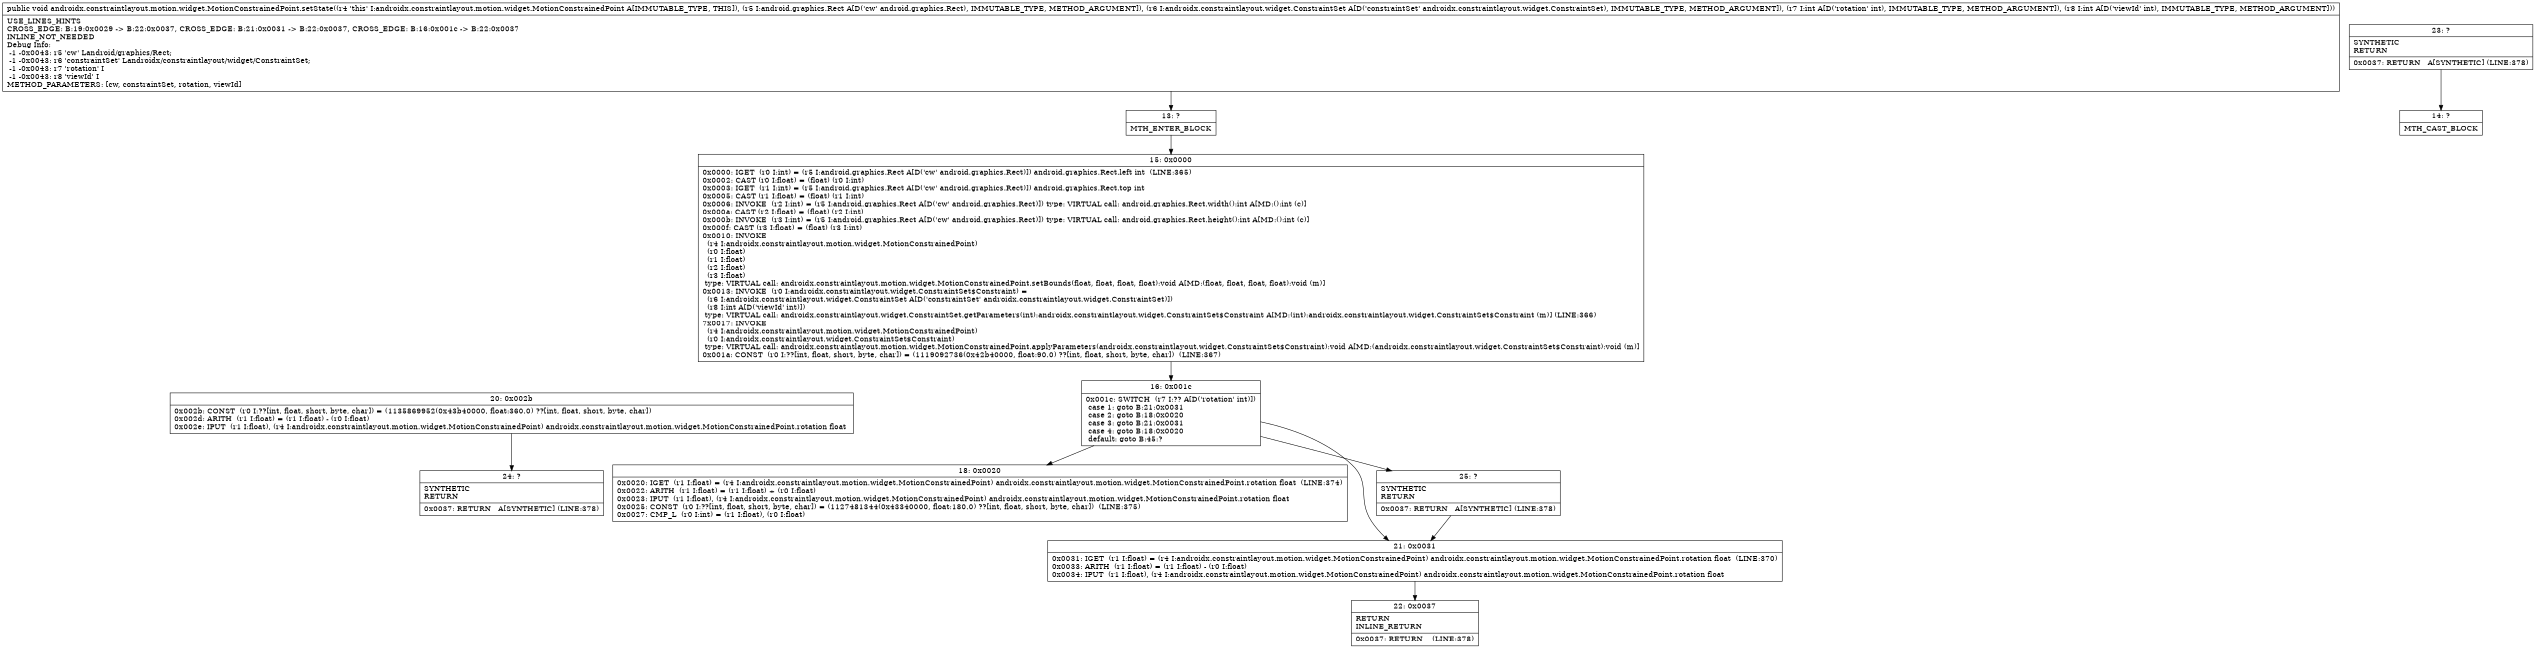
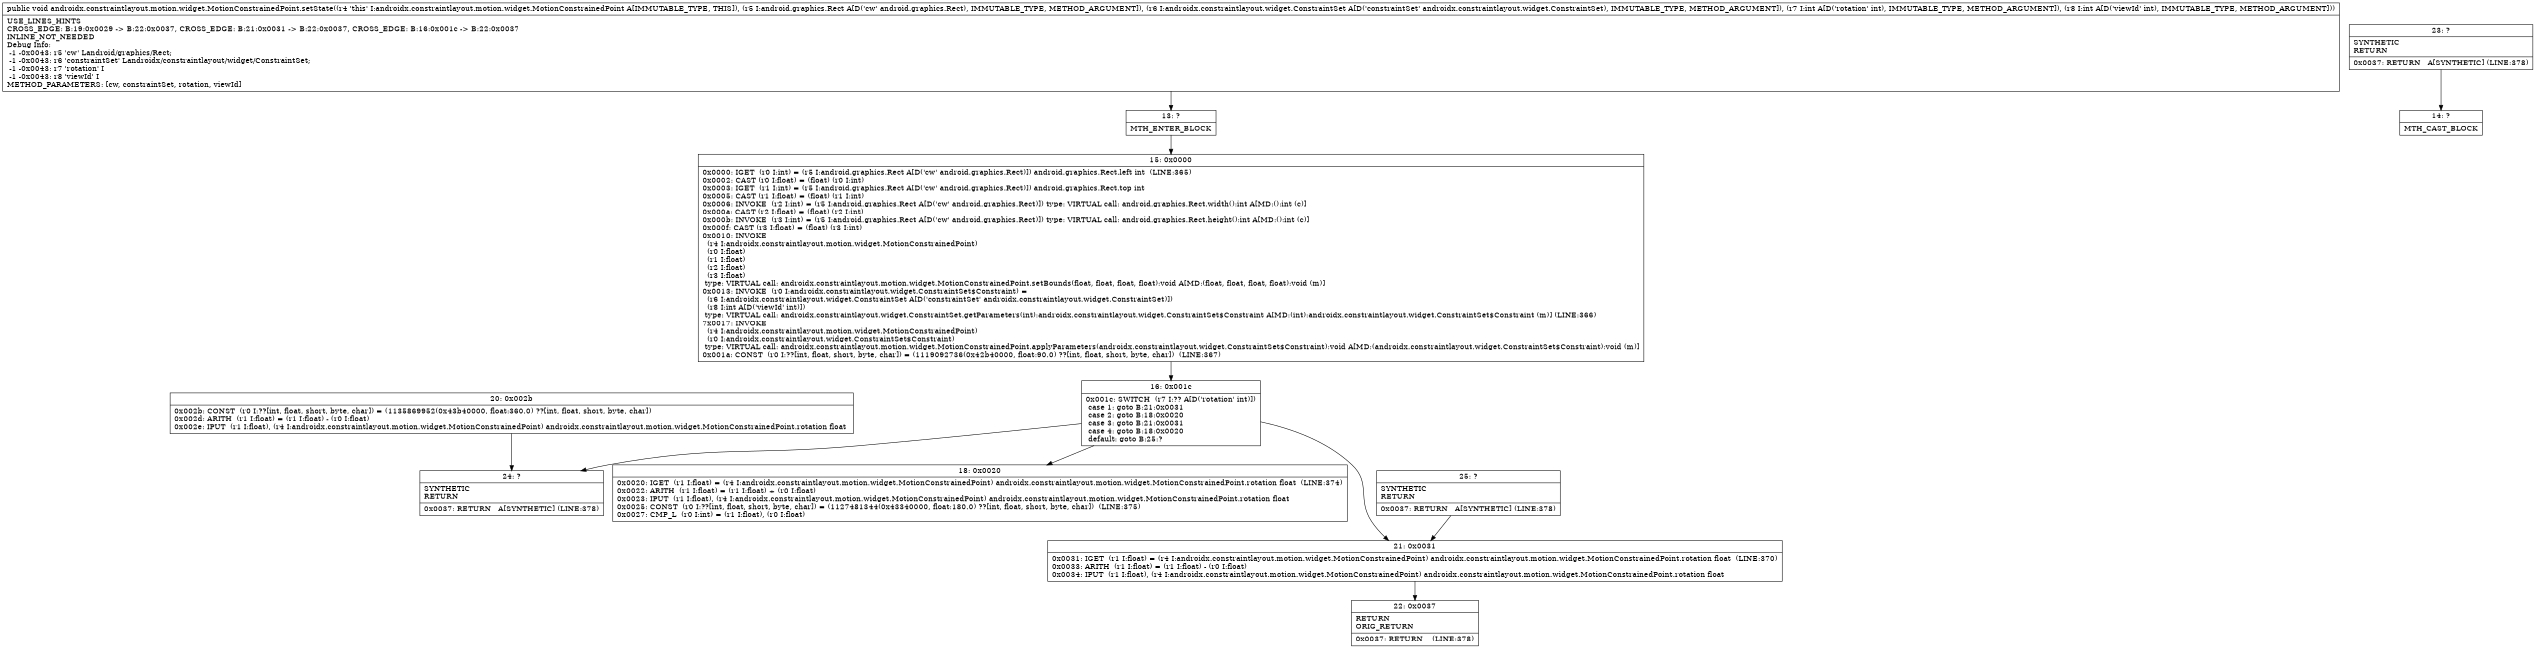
(1126, 439) -> (1126, 439)
(1324, 453) -> (834, 448)
(1389, 627) -> (1385, 627)
